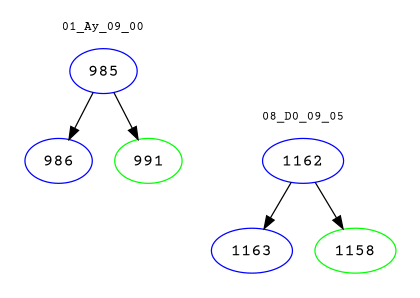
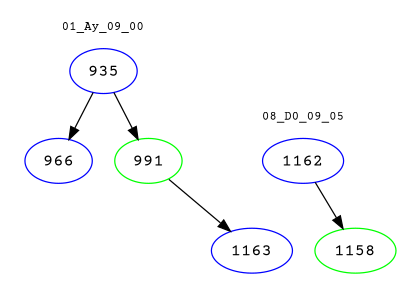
(104, 71) -> (104, 71)
(59, 161) -> (59, 161)
(281, 200) -> (195, 201)
